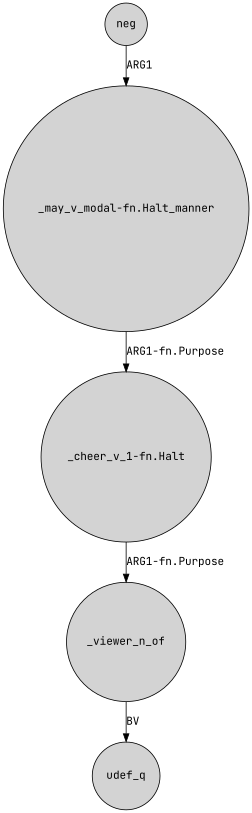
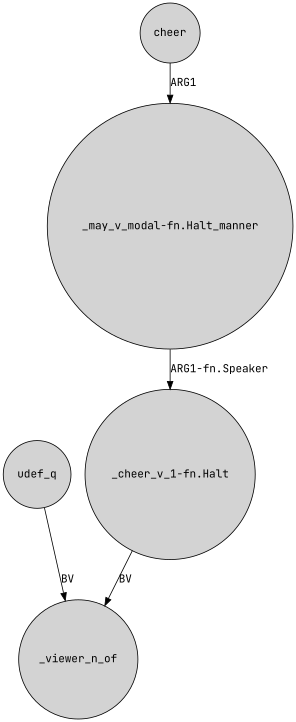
(126, 24) -> (170, 33)
(175, 352) -> (219, 369)
(175, 562) -> (125, 580)
(126, 718) -> (54, 550)
